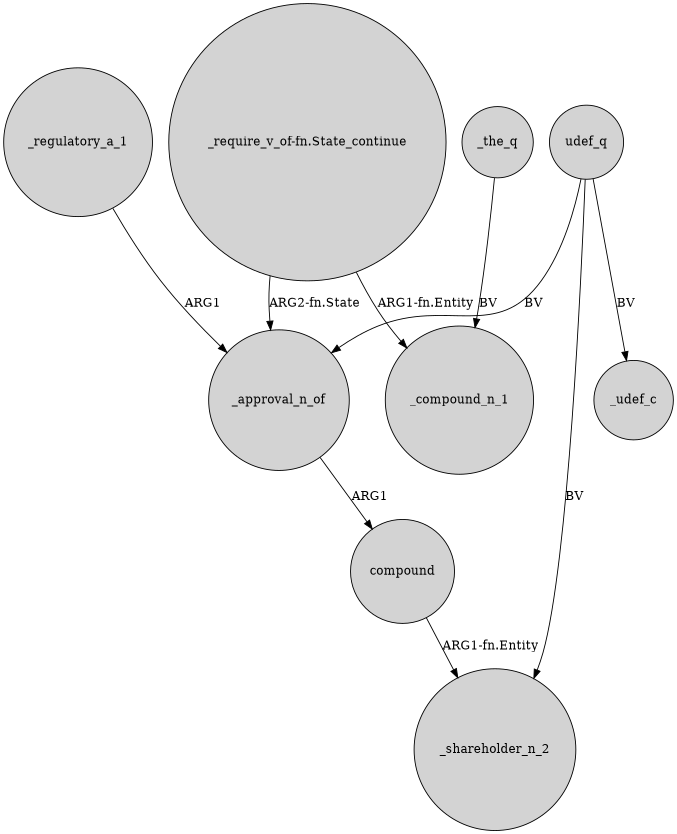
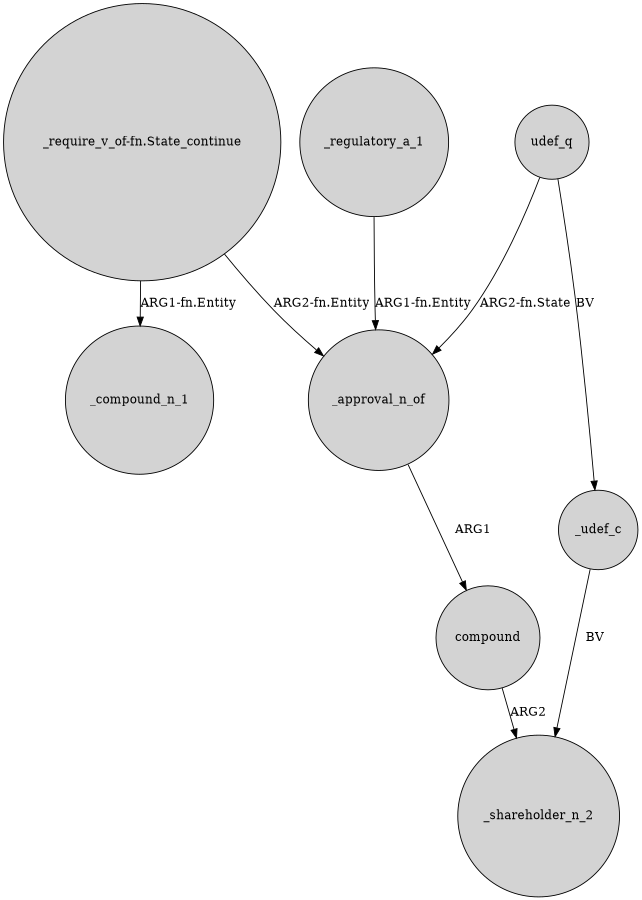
(498, 142) -> none
(203, 304) -> (424, 304)
(315, 304) -> (322, 304)
(534, 304) -> (526, 304)
(572, 426) -> (574, 649)
(491, 646) -> (528, 712)
